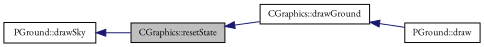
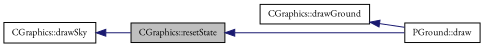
(247, 23) -> (320, 33)
(50, 33) -> (50, 33)
